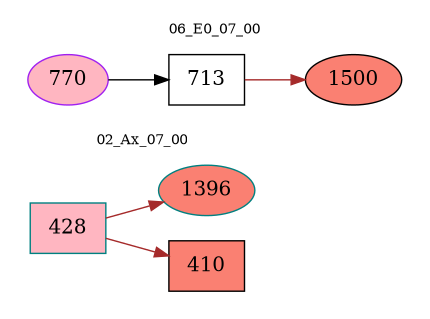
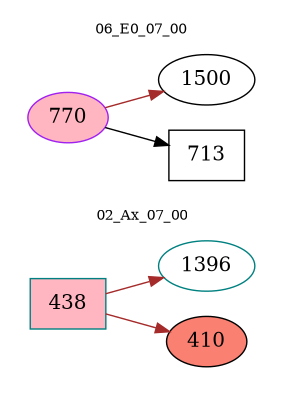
(268, 80) -> (128, 101)
(354, 80) -> (207, 80)
(207, 190) -> (207, 266)
(68, 228) -> (68, 304)
(207, 266) -> (207, 342)
